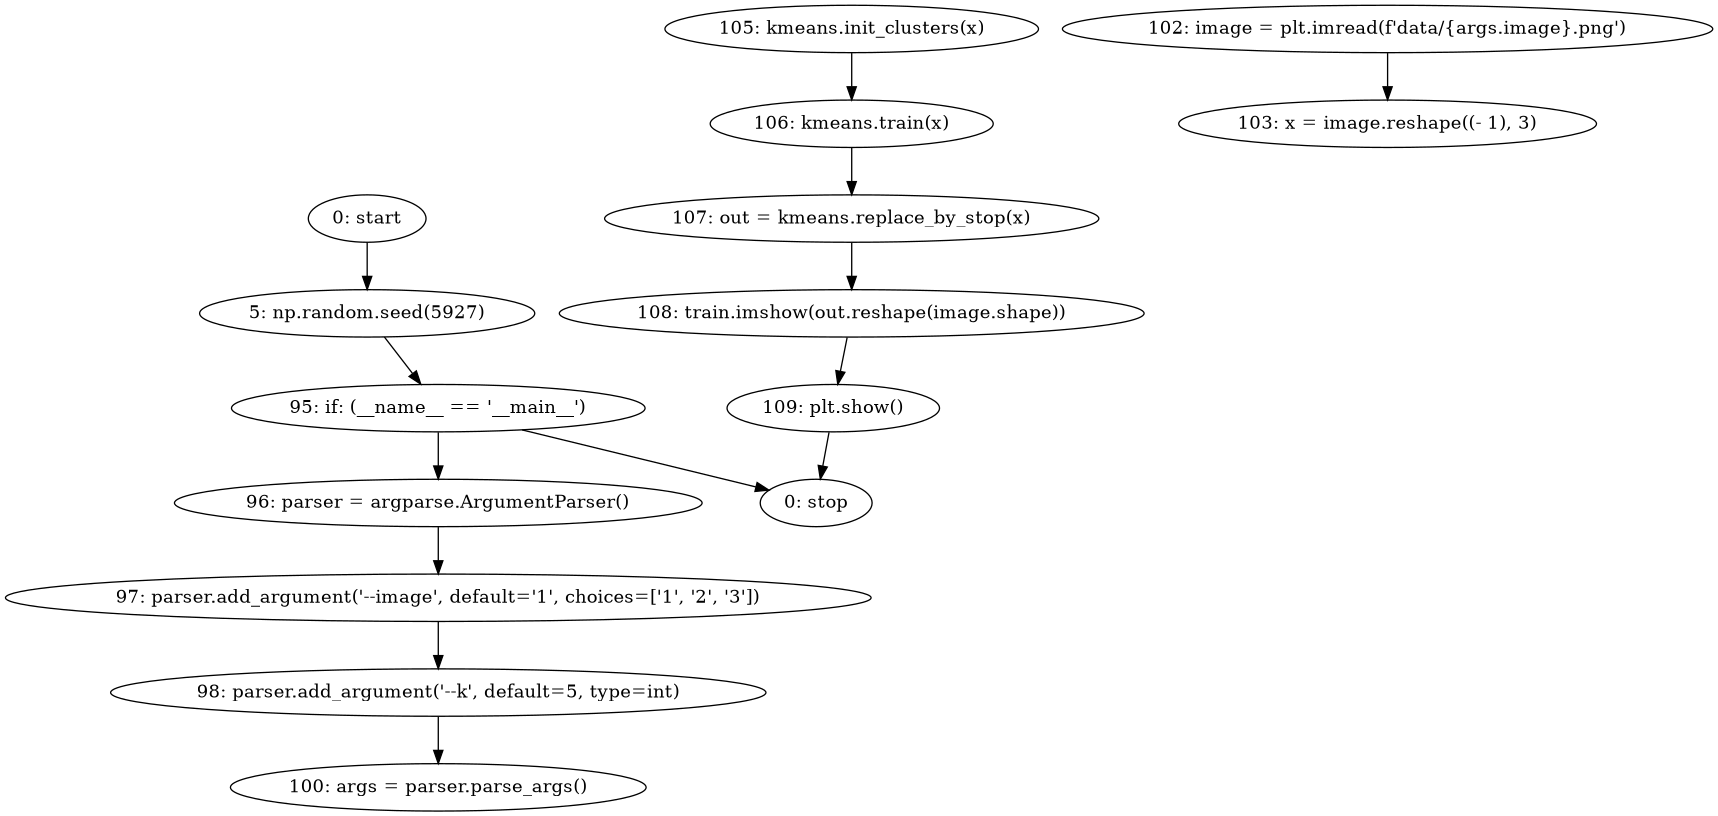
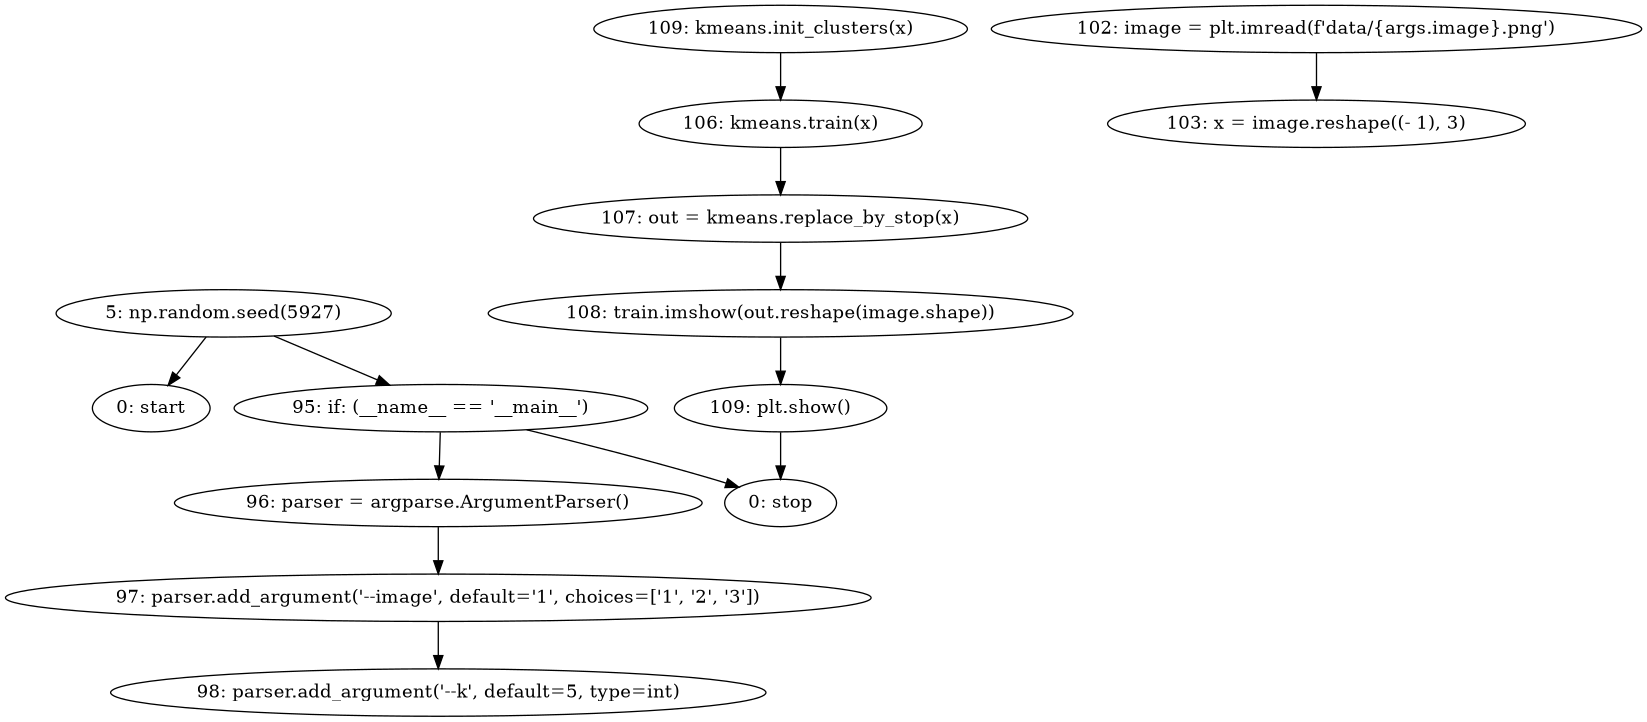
(852, 29) -> (781, 29)
(367, 260) -> (191, 356)
(438, 787) -> none
